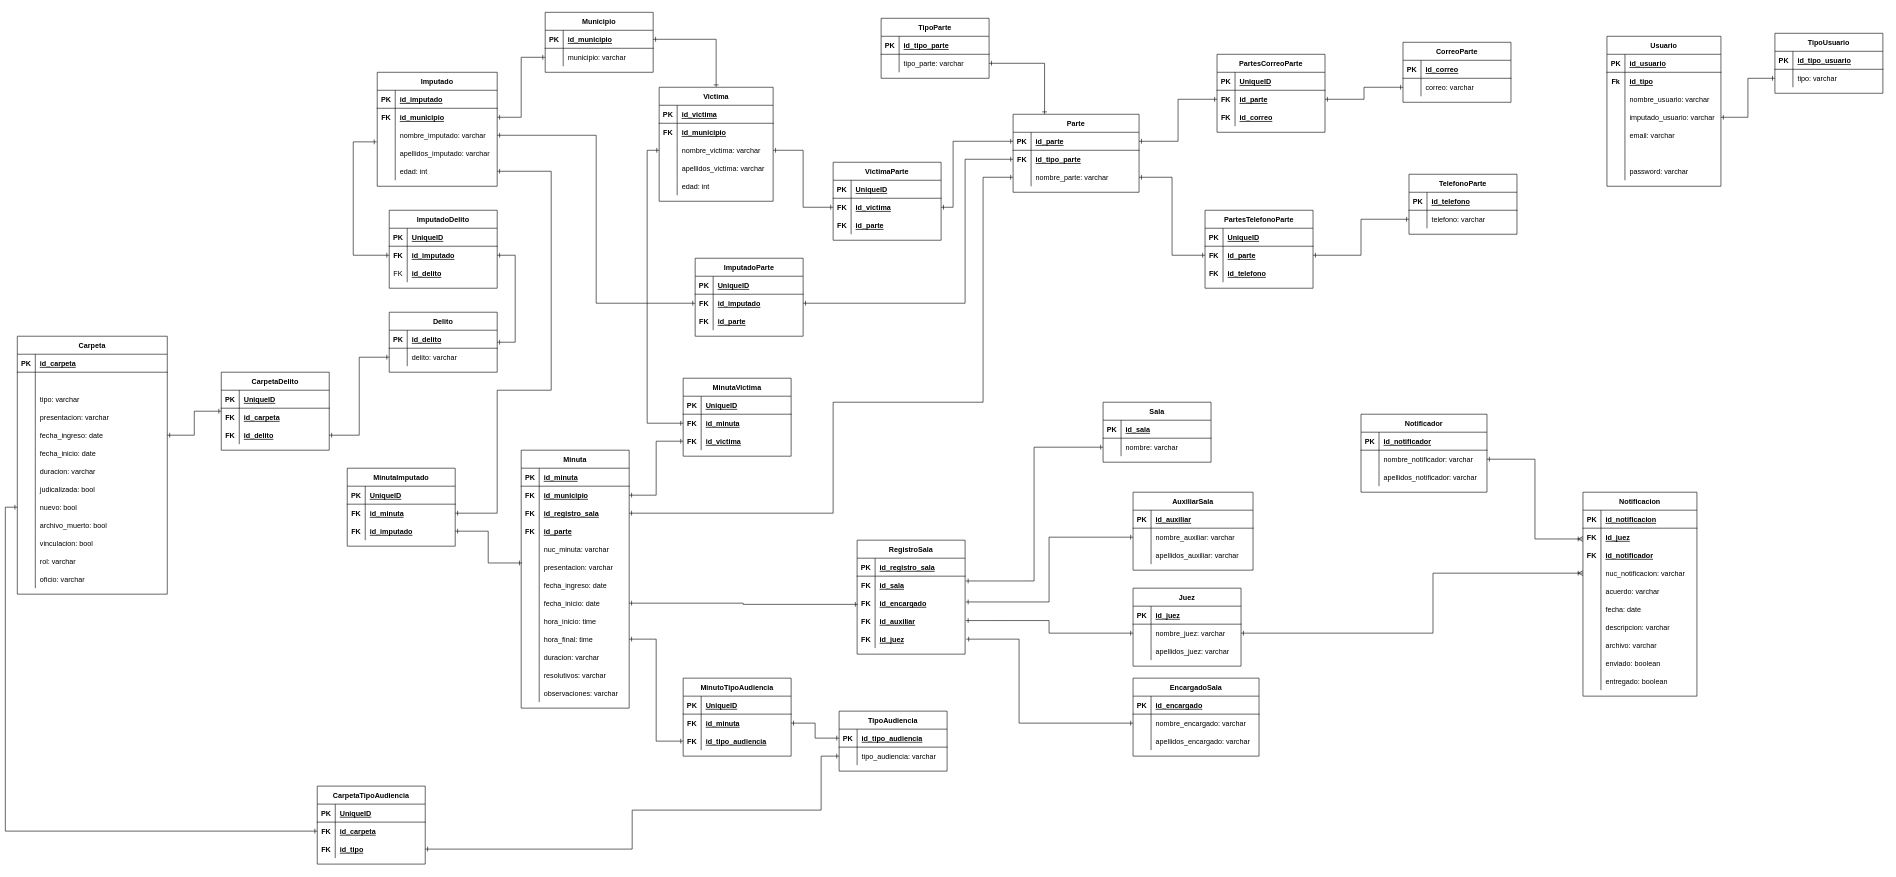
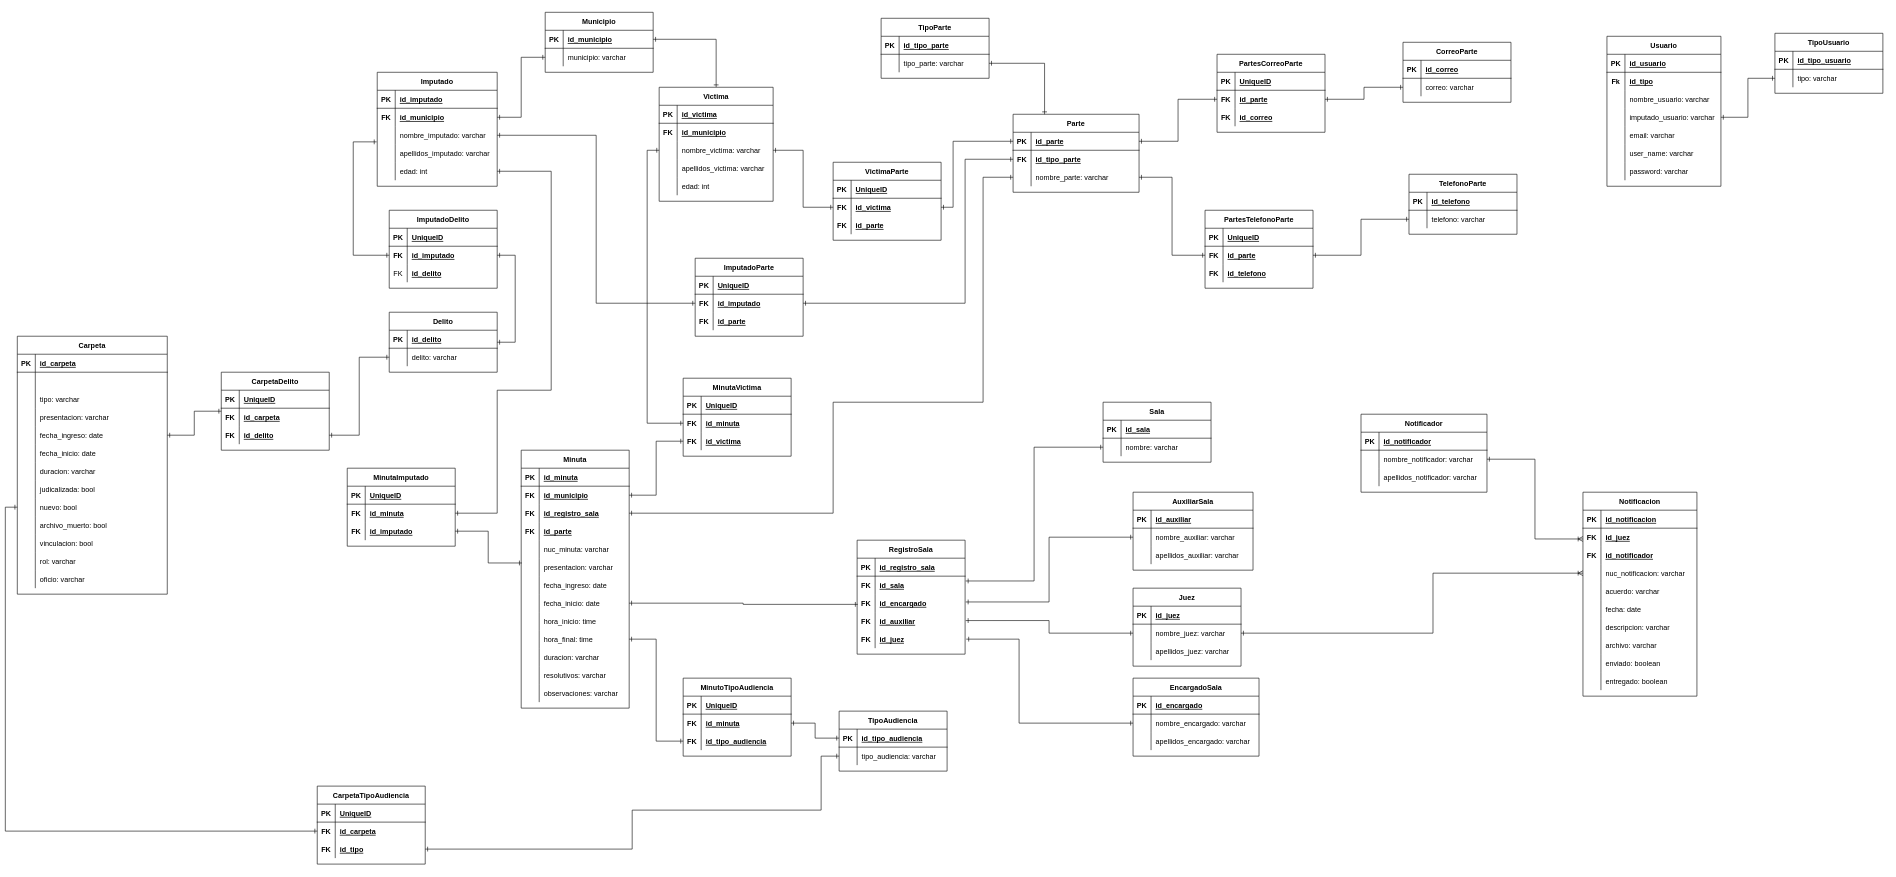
none -> (1673, 153)
